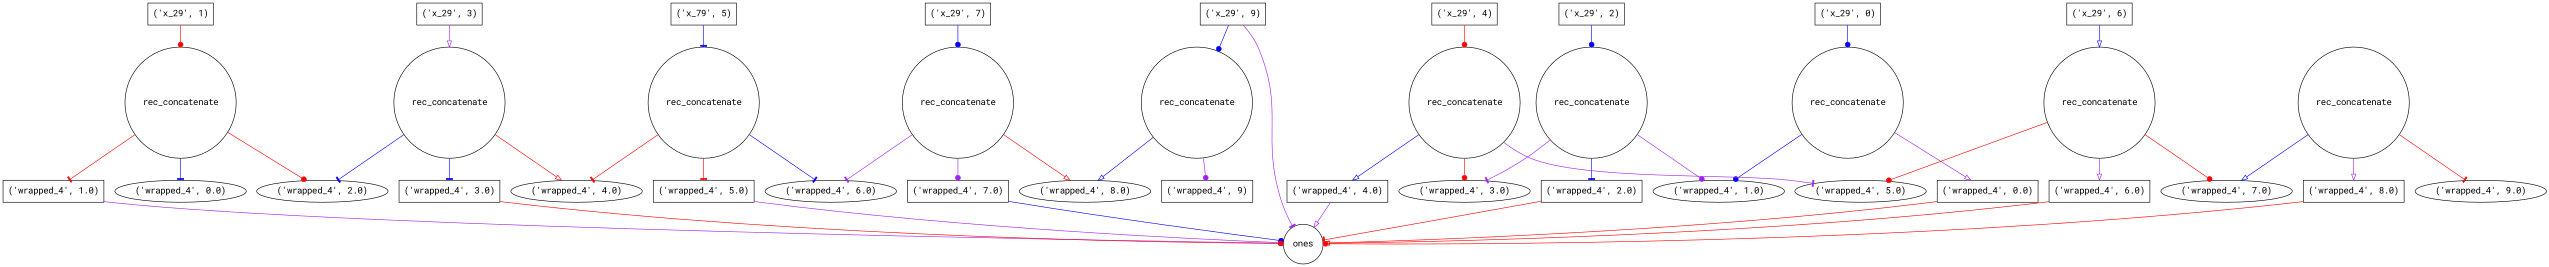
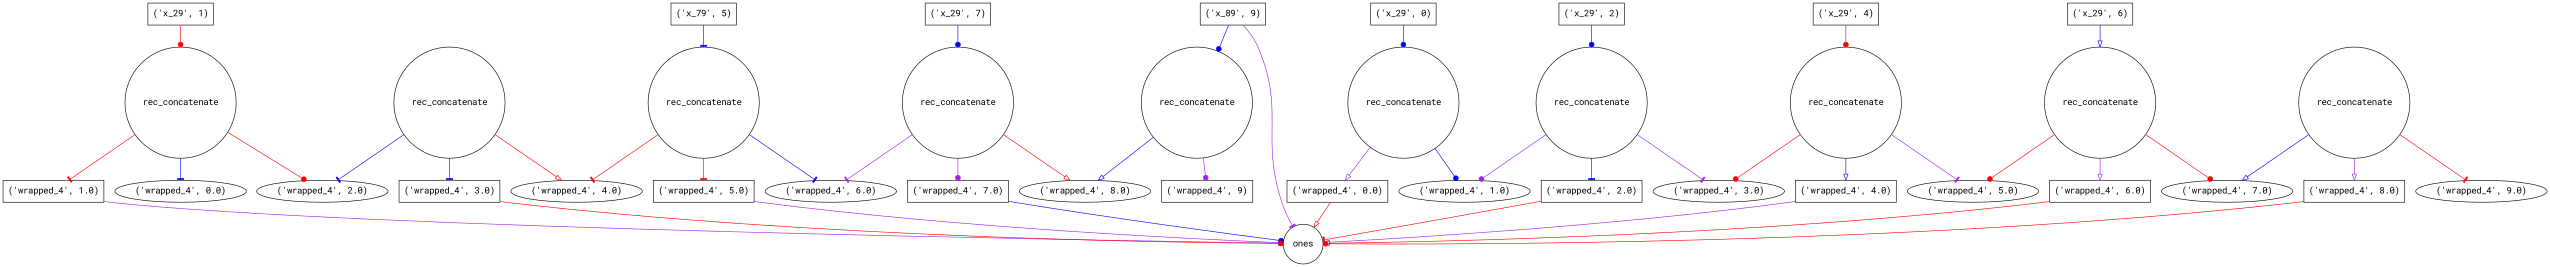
(449, 14) -> none
(1233, 14) -> (1233, 14)
